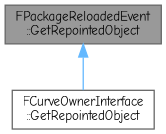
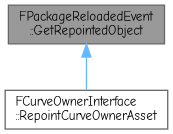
(83, 110) -> (86, 110)
